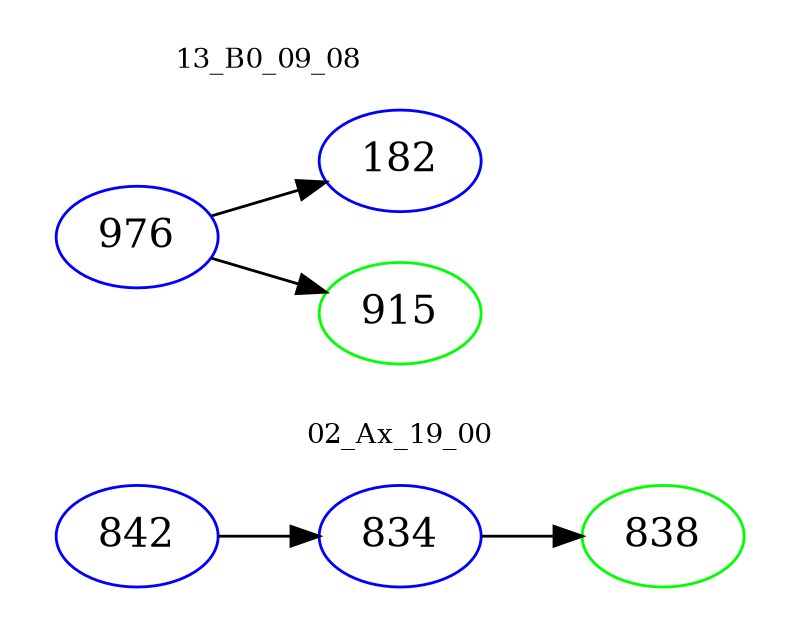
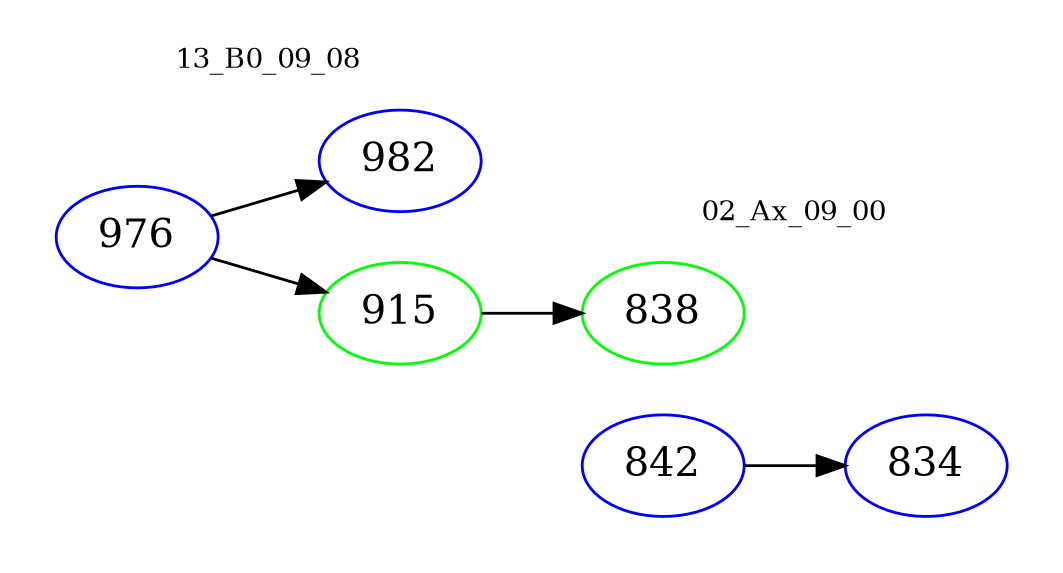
(400, 161) -> (400, 161)
(400, 436) -> (795, 213)
(518, 536) -> (521, 313)
